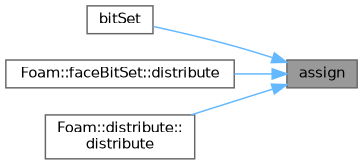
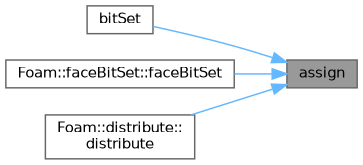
(120, 74) -> (120, 74)
